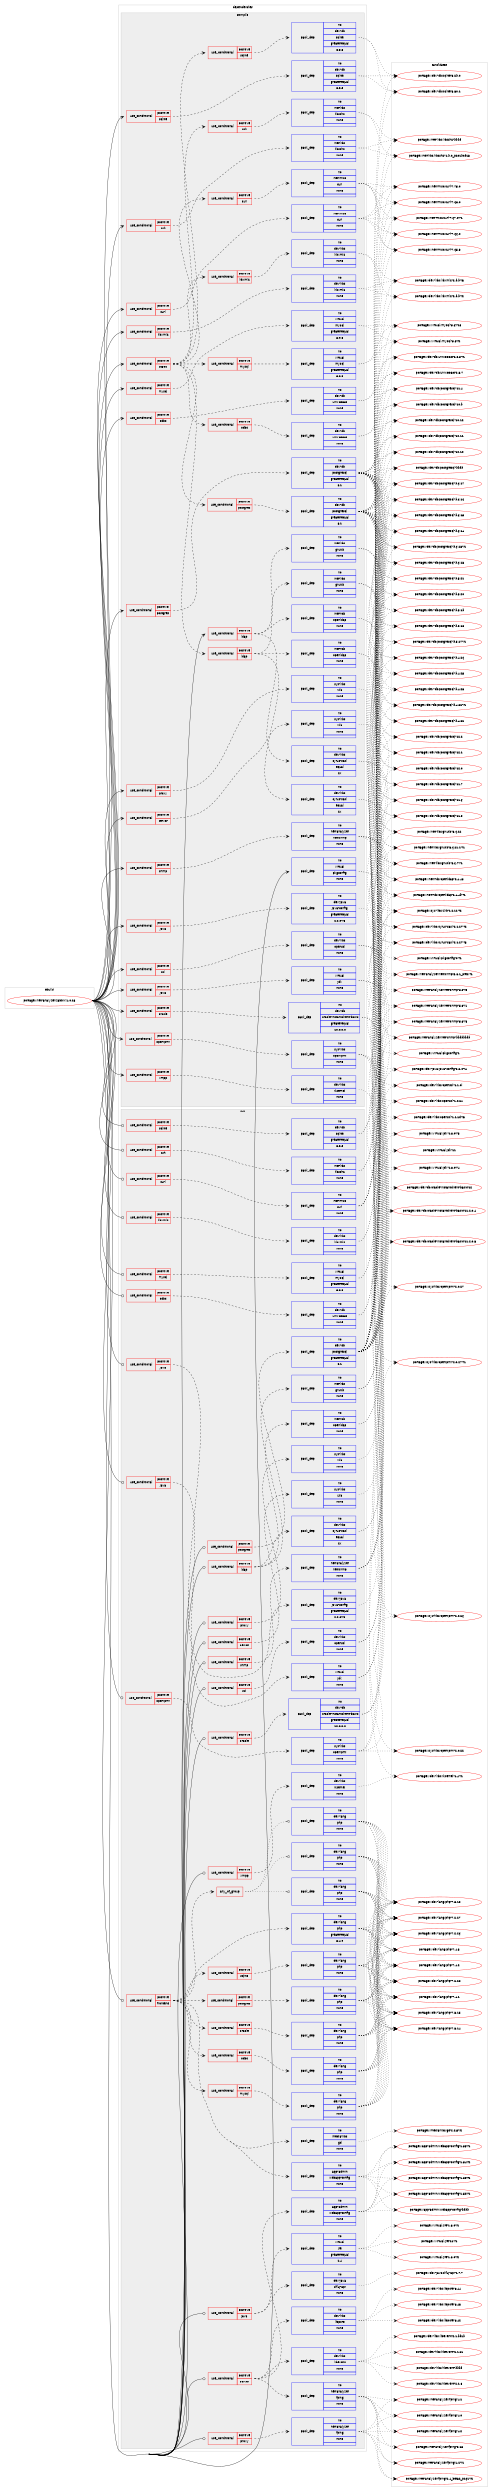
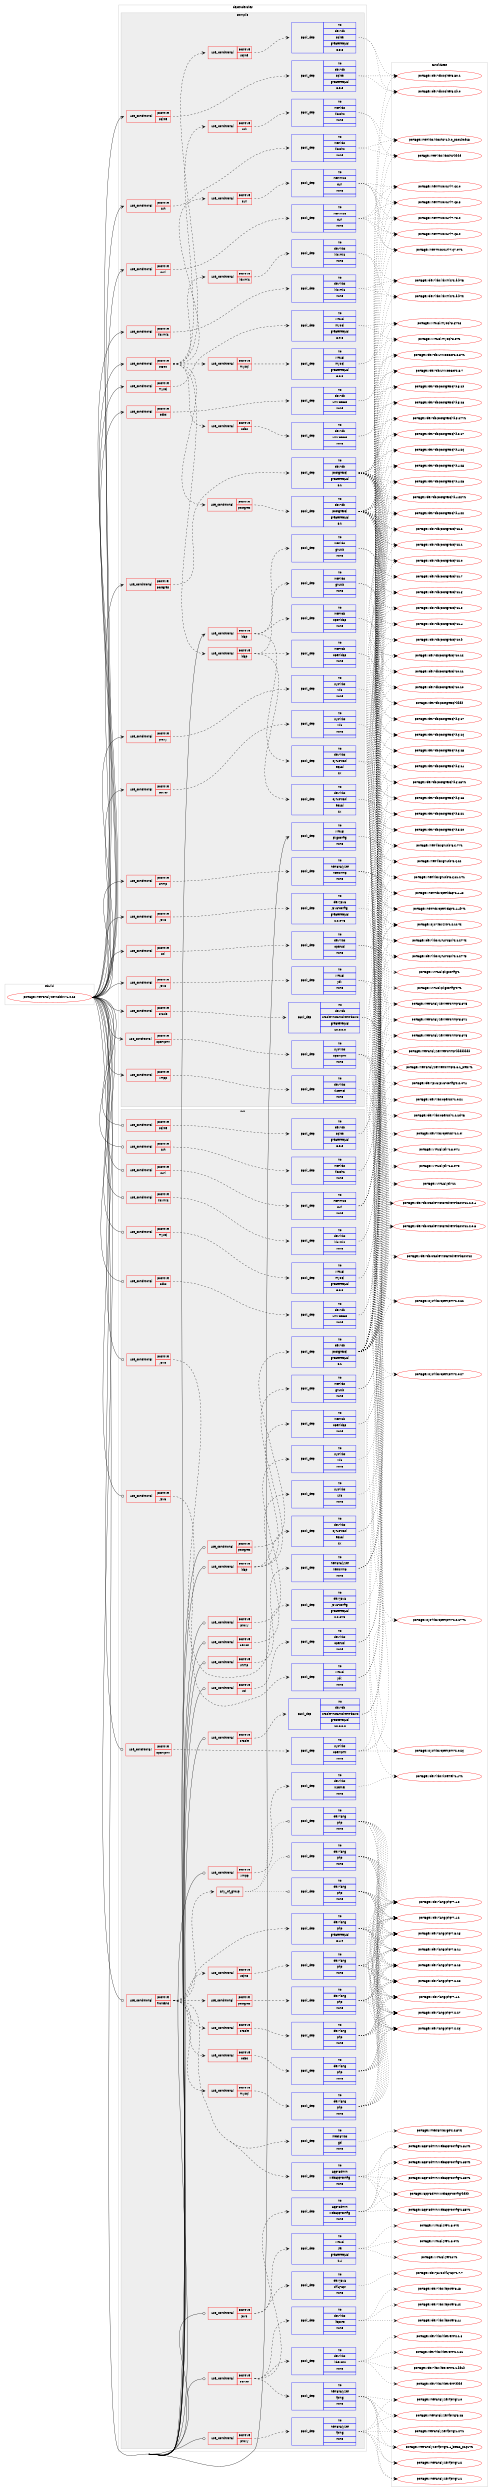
none -> (439, 434)
